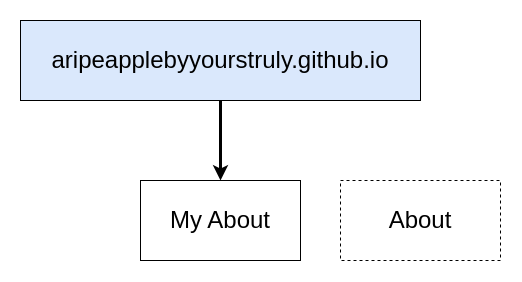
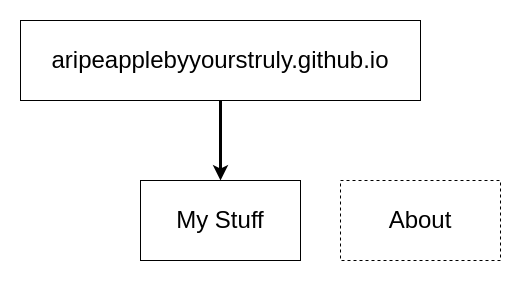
(221, 61) -> (221, 61)
(221, 221) -> (221, 221)
